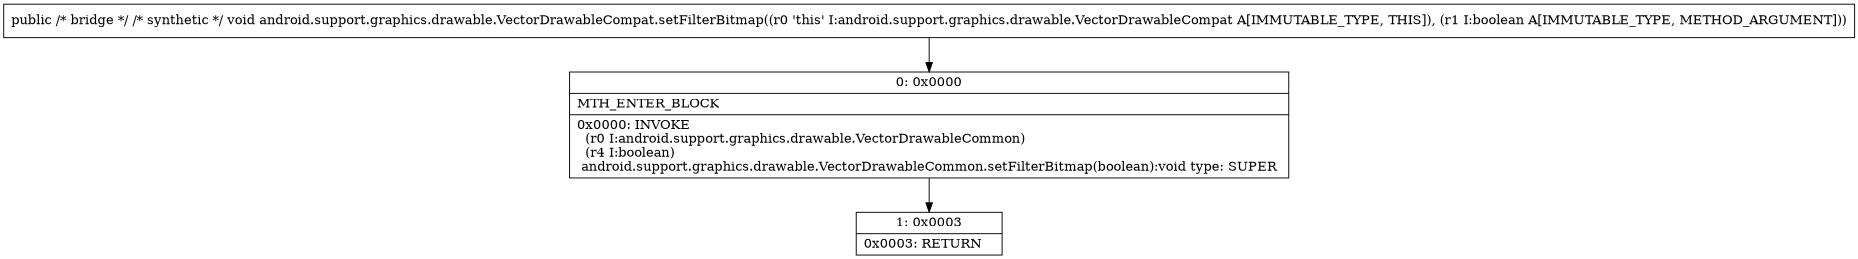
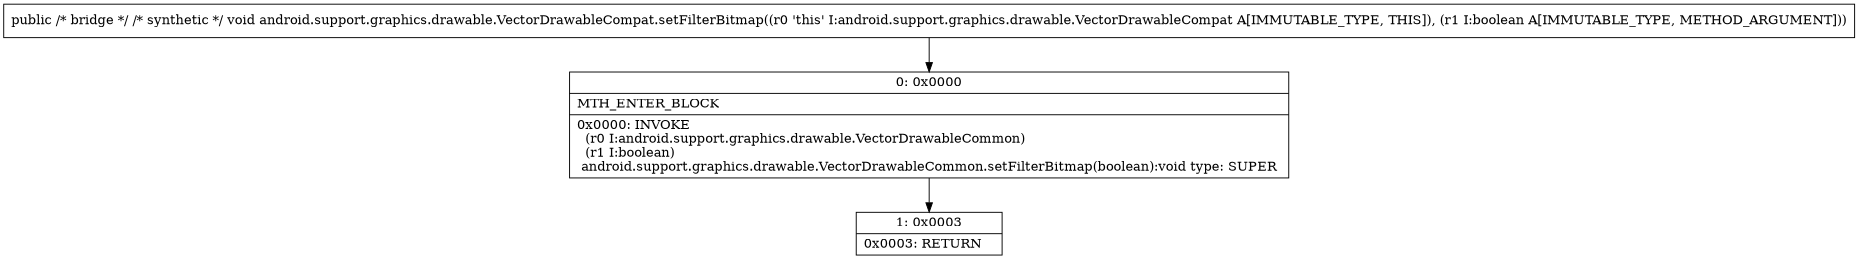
(626, 153) -> (626, 153)
